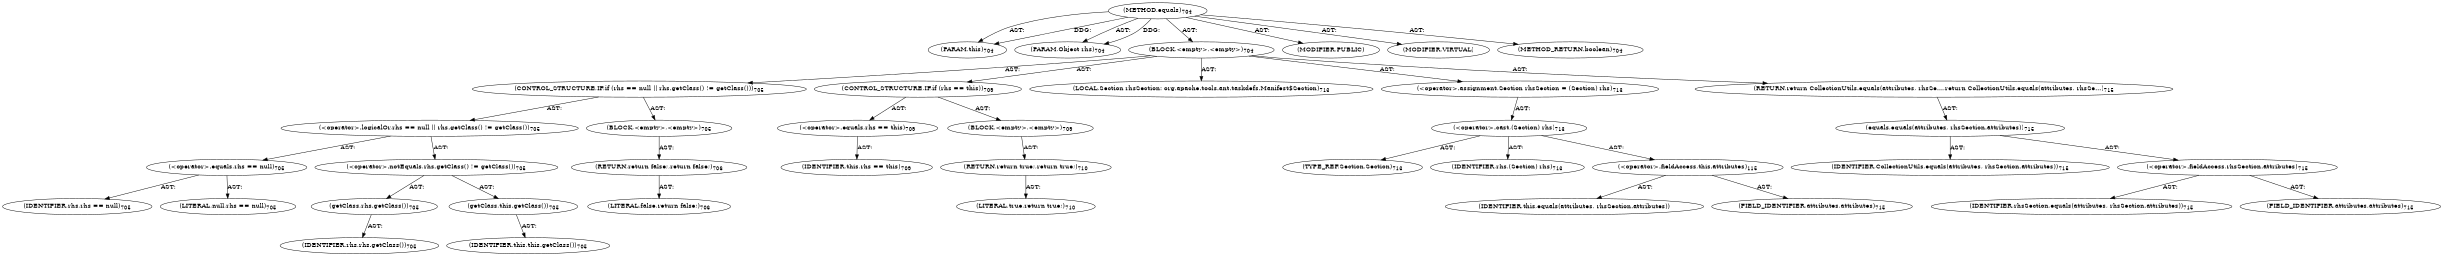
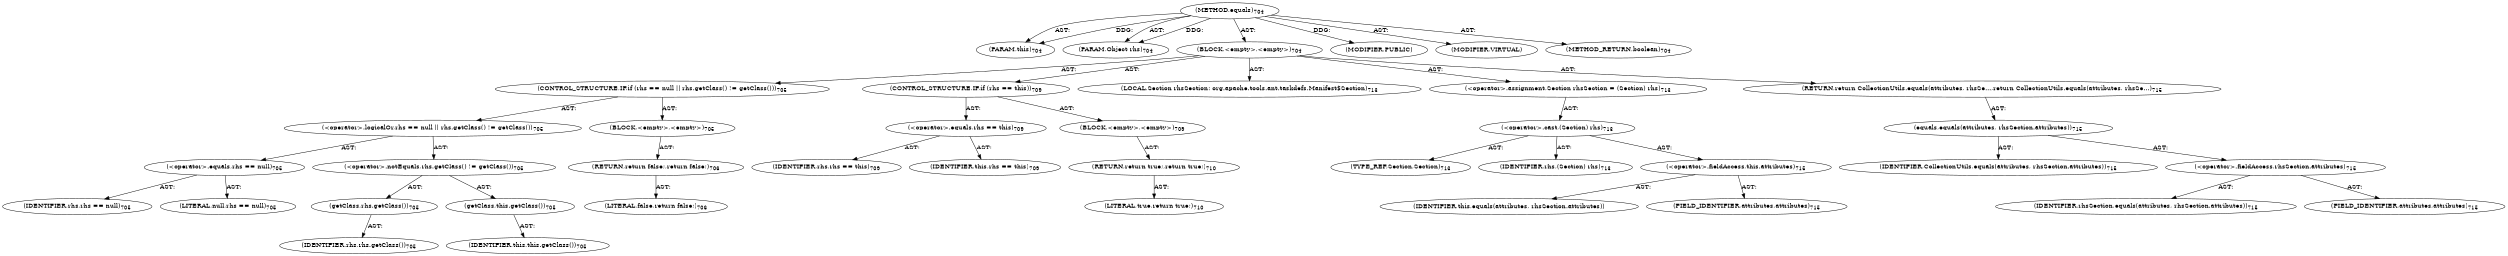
(1263, 30) -> (1323, 30)
none -> (827, 167)
(1752, 167) -> (1801, 167)
